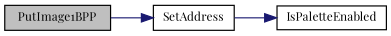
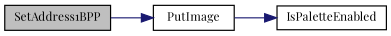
(58, 18) -> (58, 18)
(194, 18) -> (194, 18)
